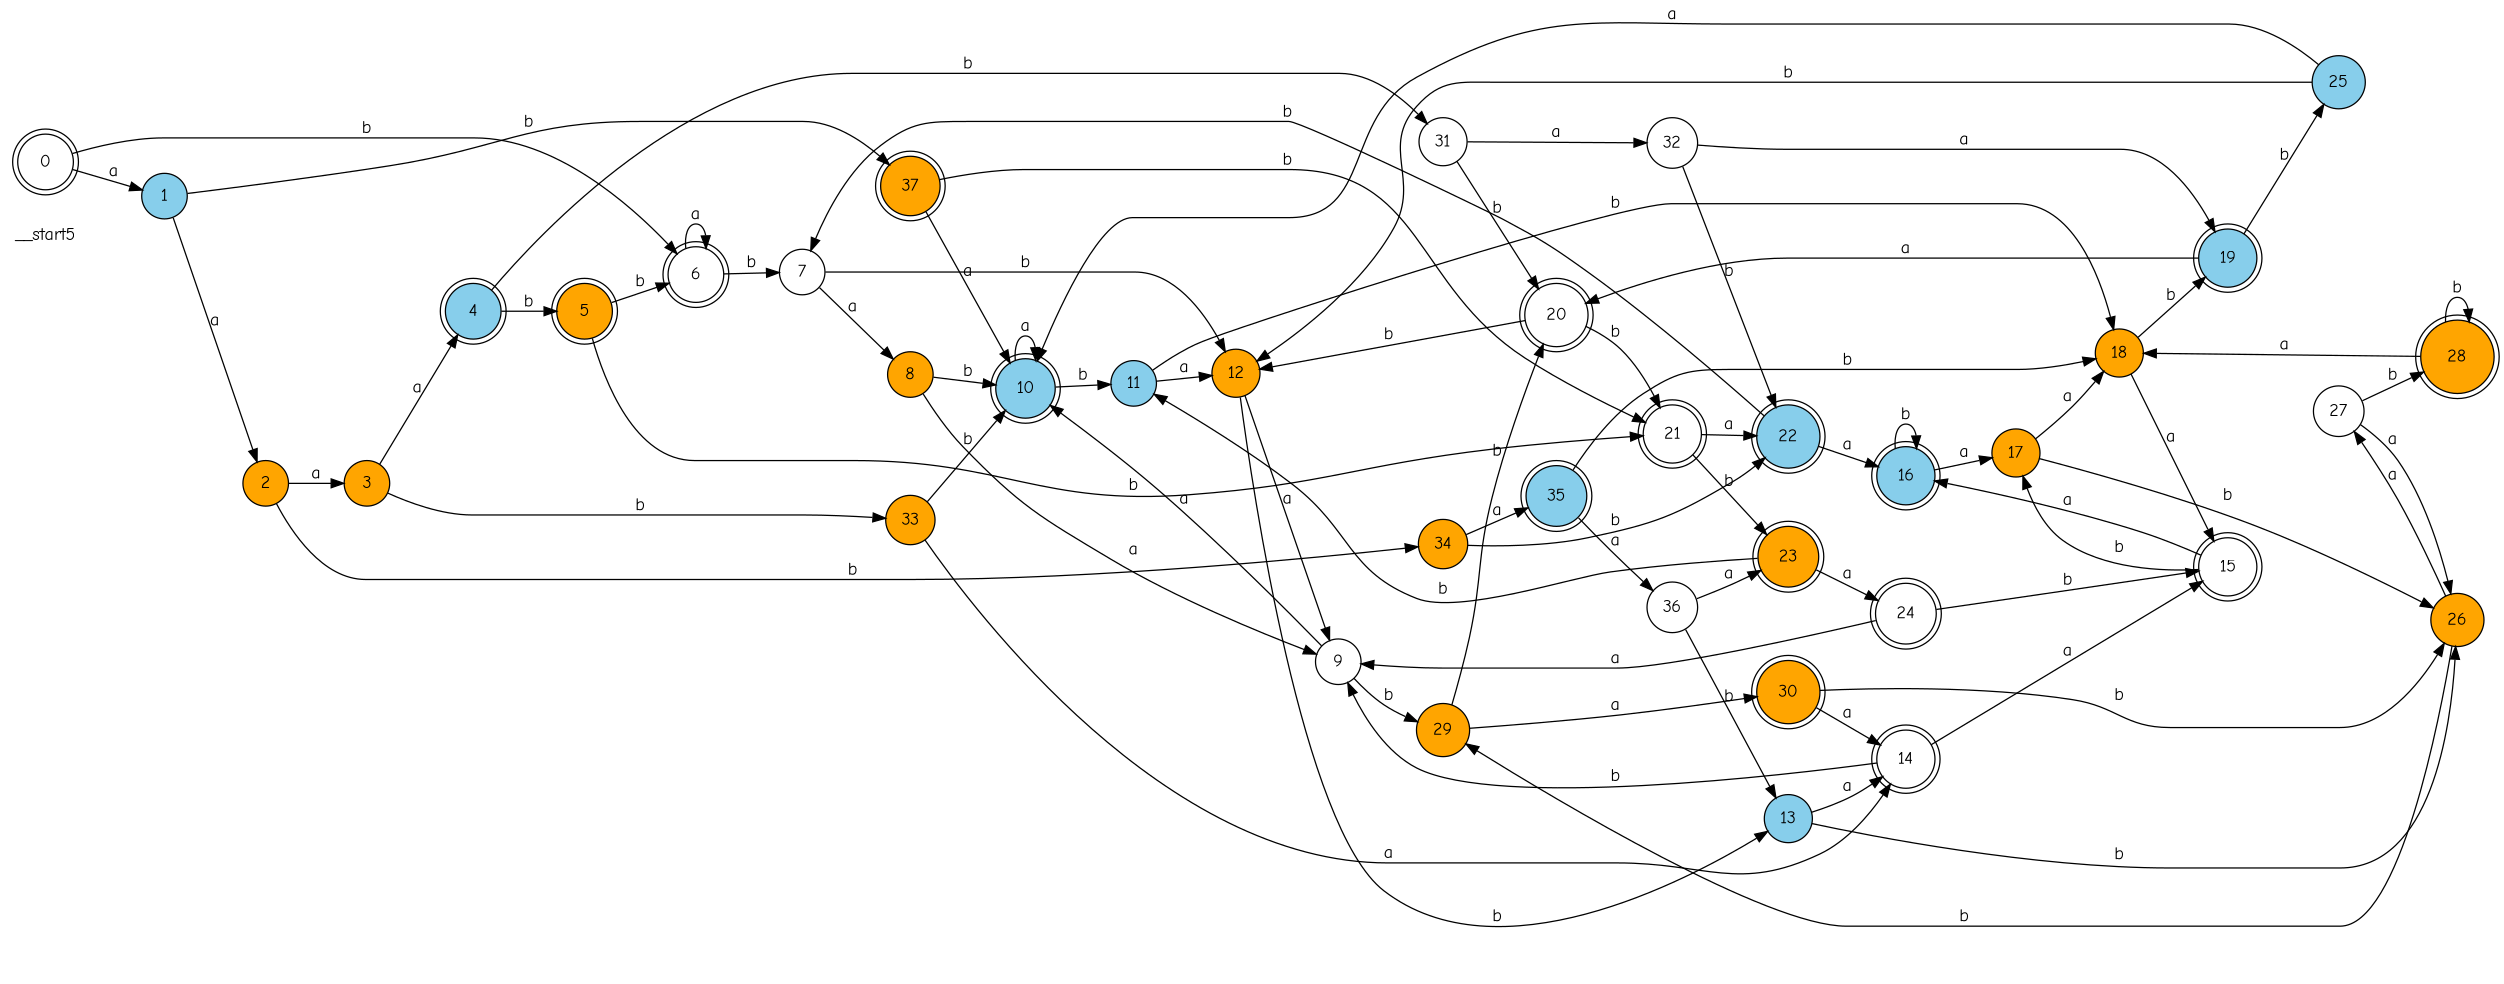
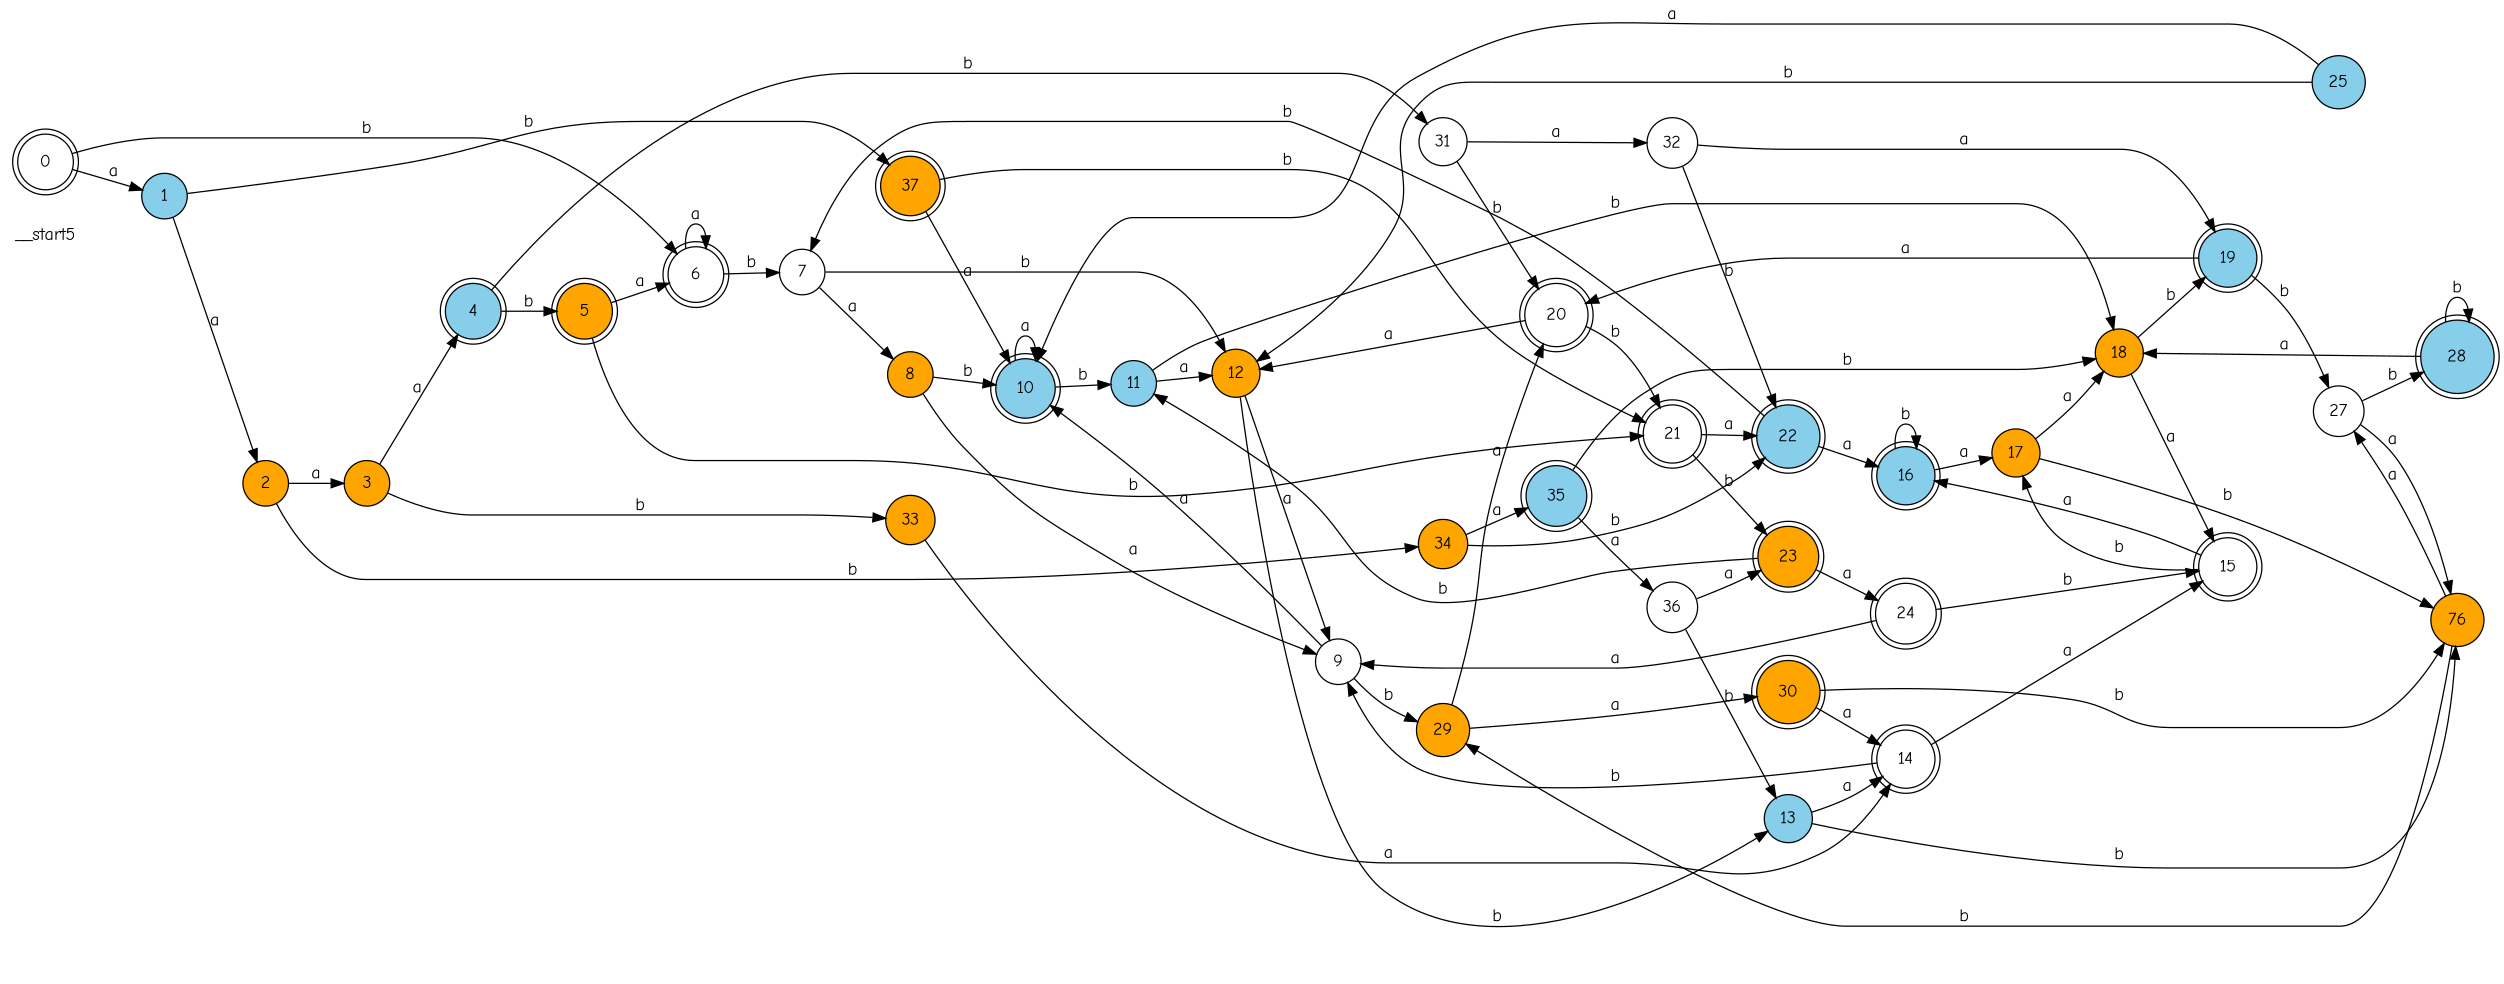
(2280, 175) -> (2294, 321)
(640, 282) -> (640, 282)
(1389, 335) -> (1389, 335)
(2457, 357) -> (2457, 357)
(1497, 451) -> (1497, 451)
(962, 461) -> none
(2457, 620) -> (2457, 620)
